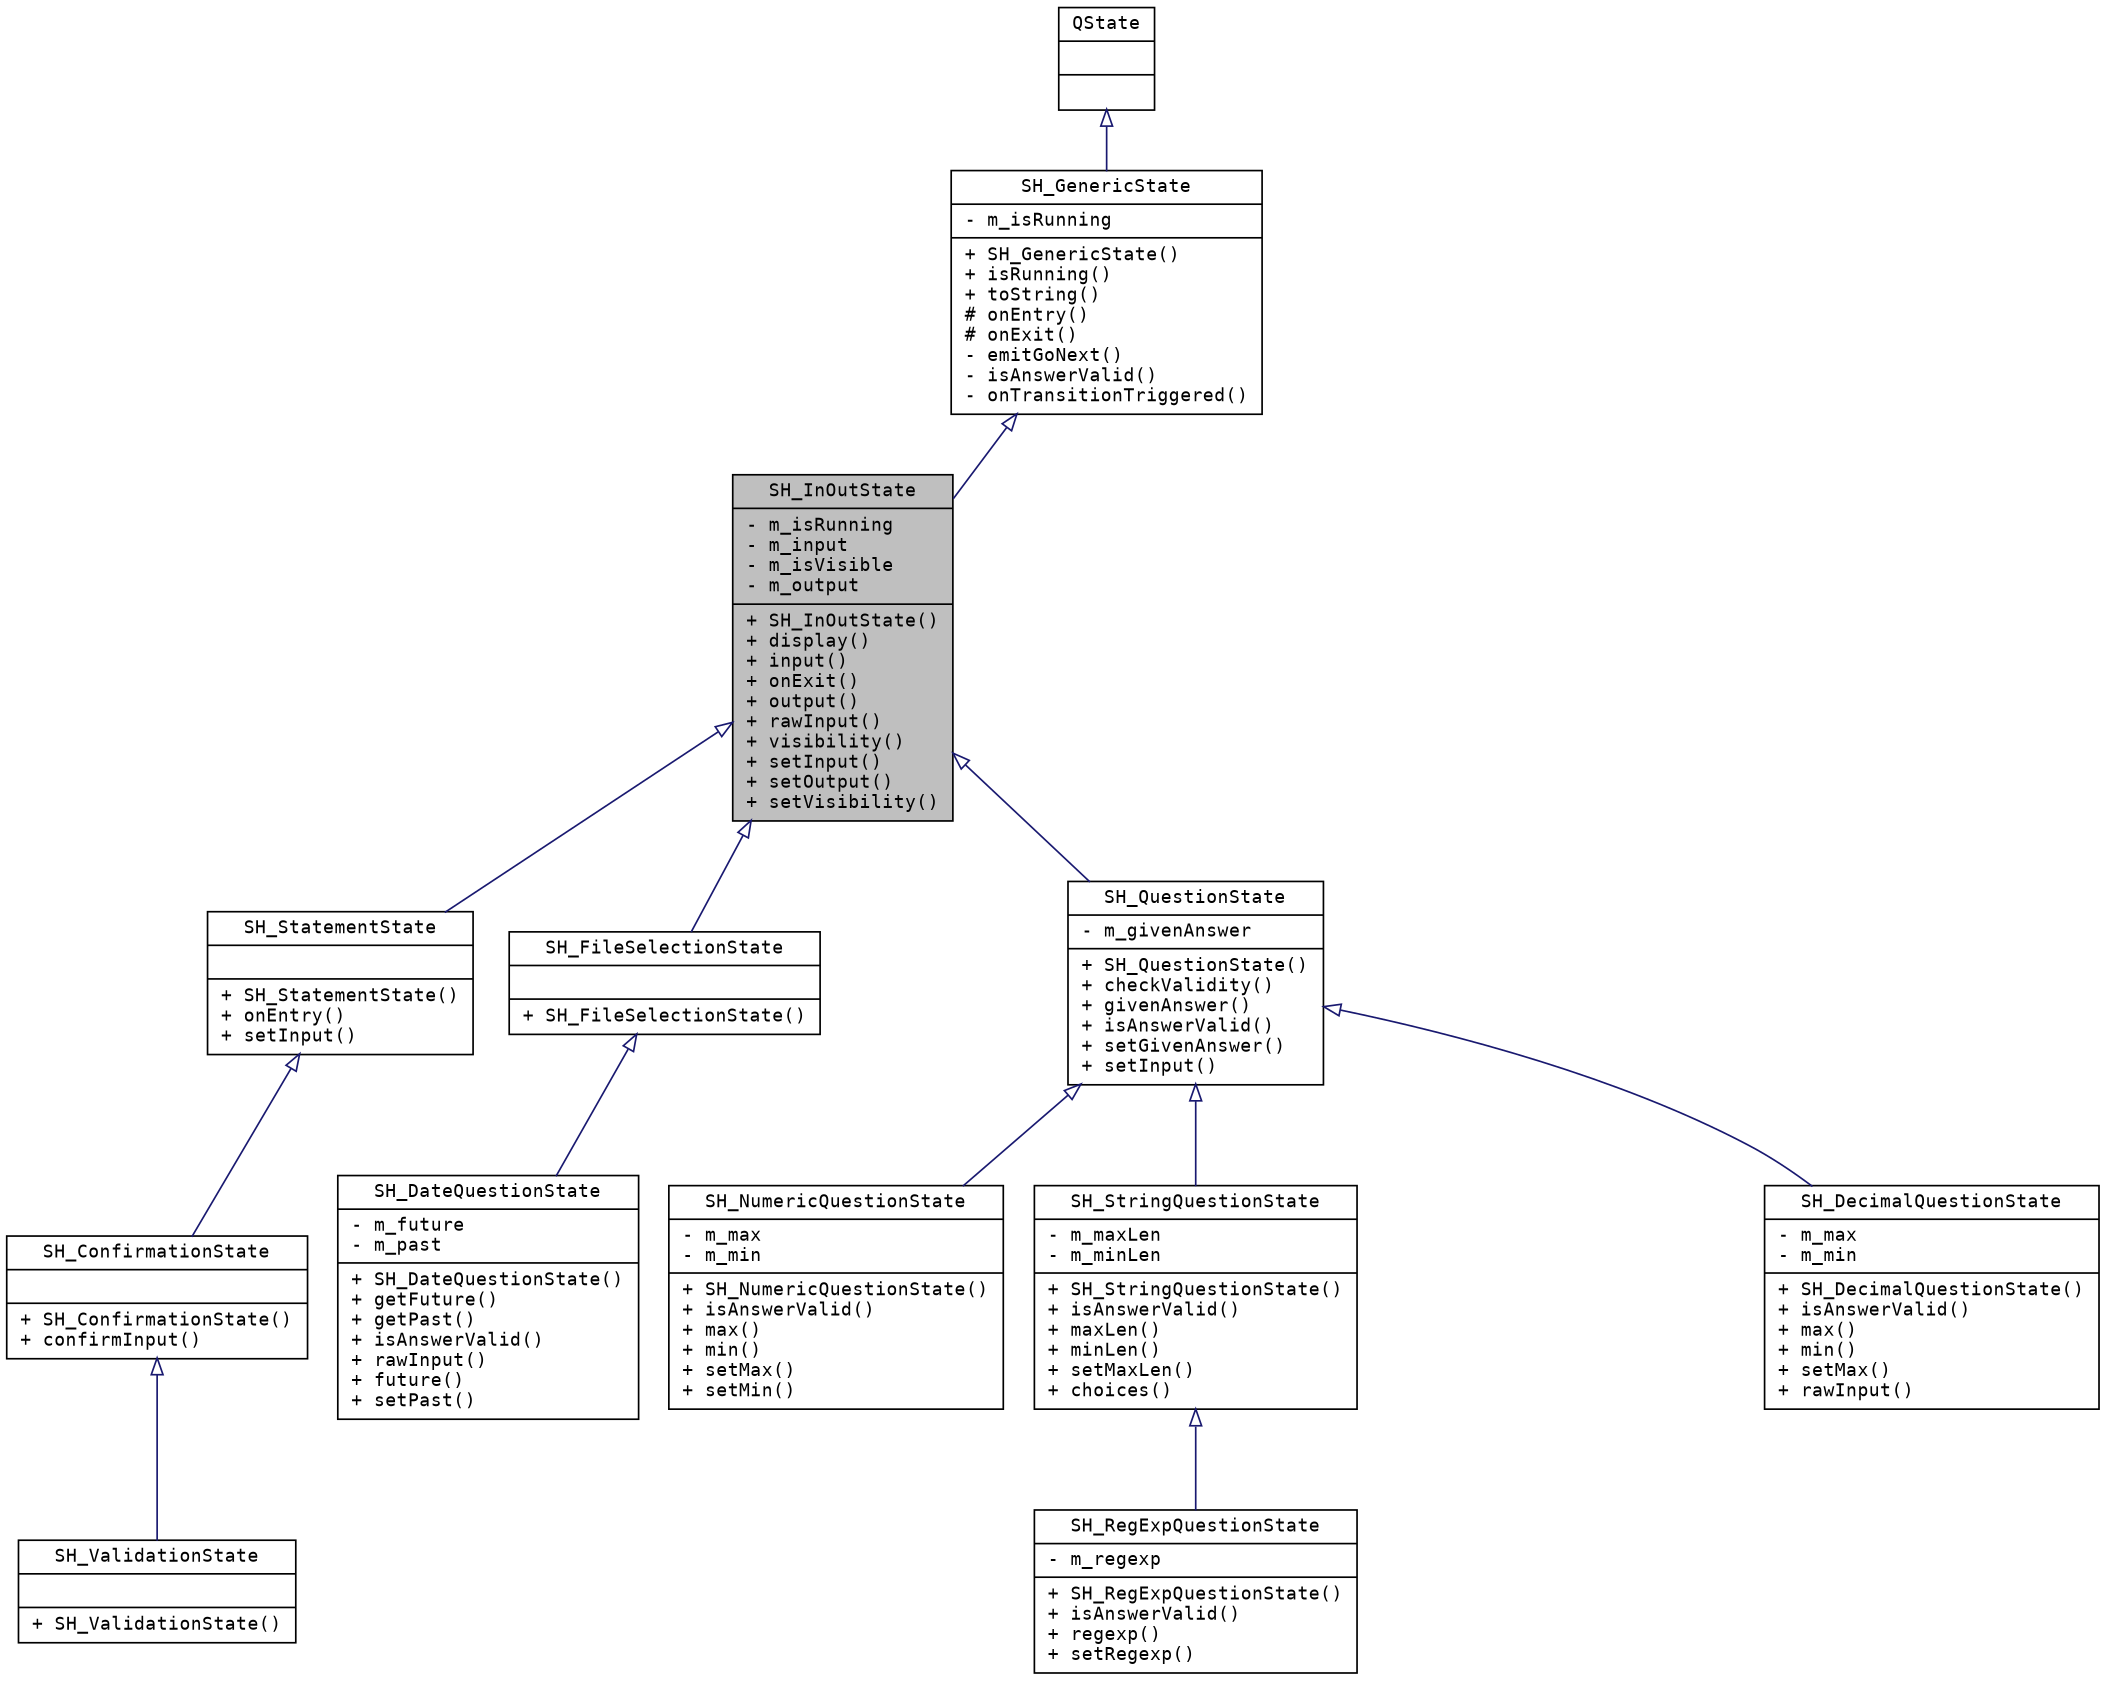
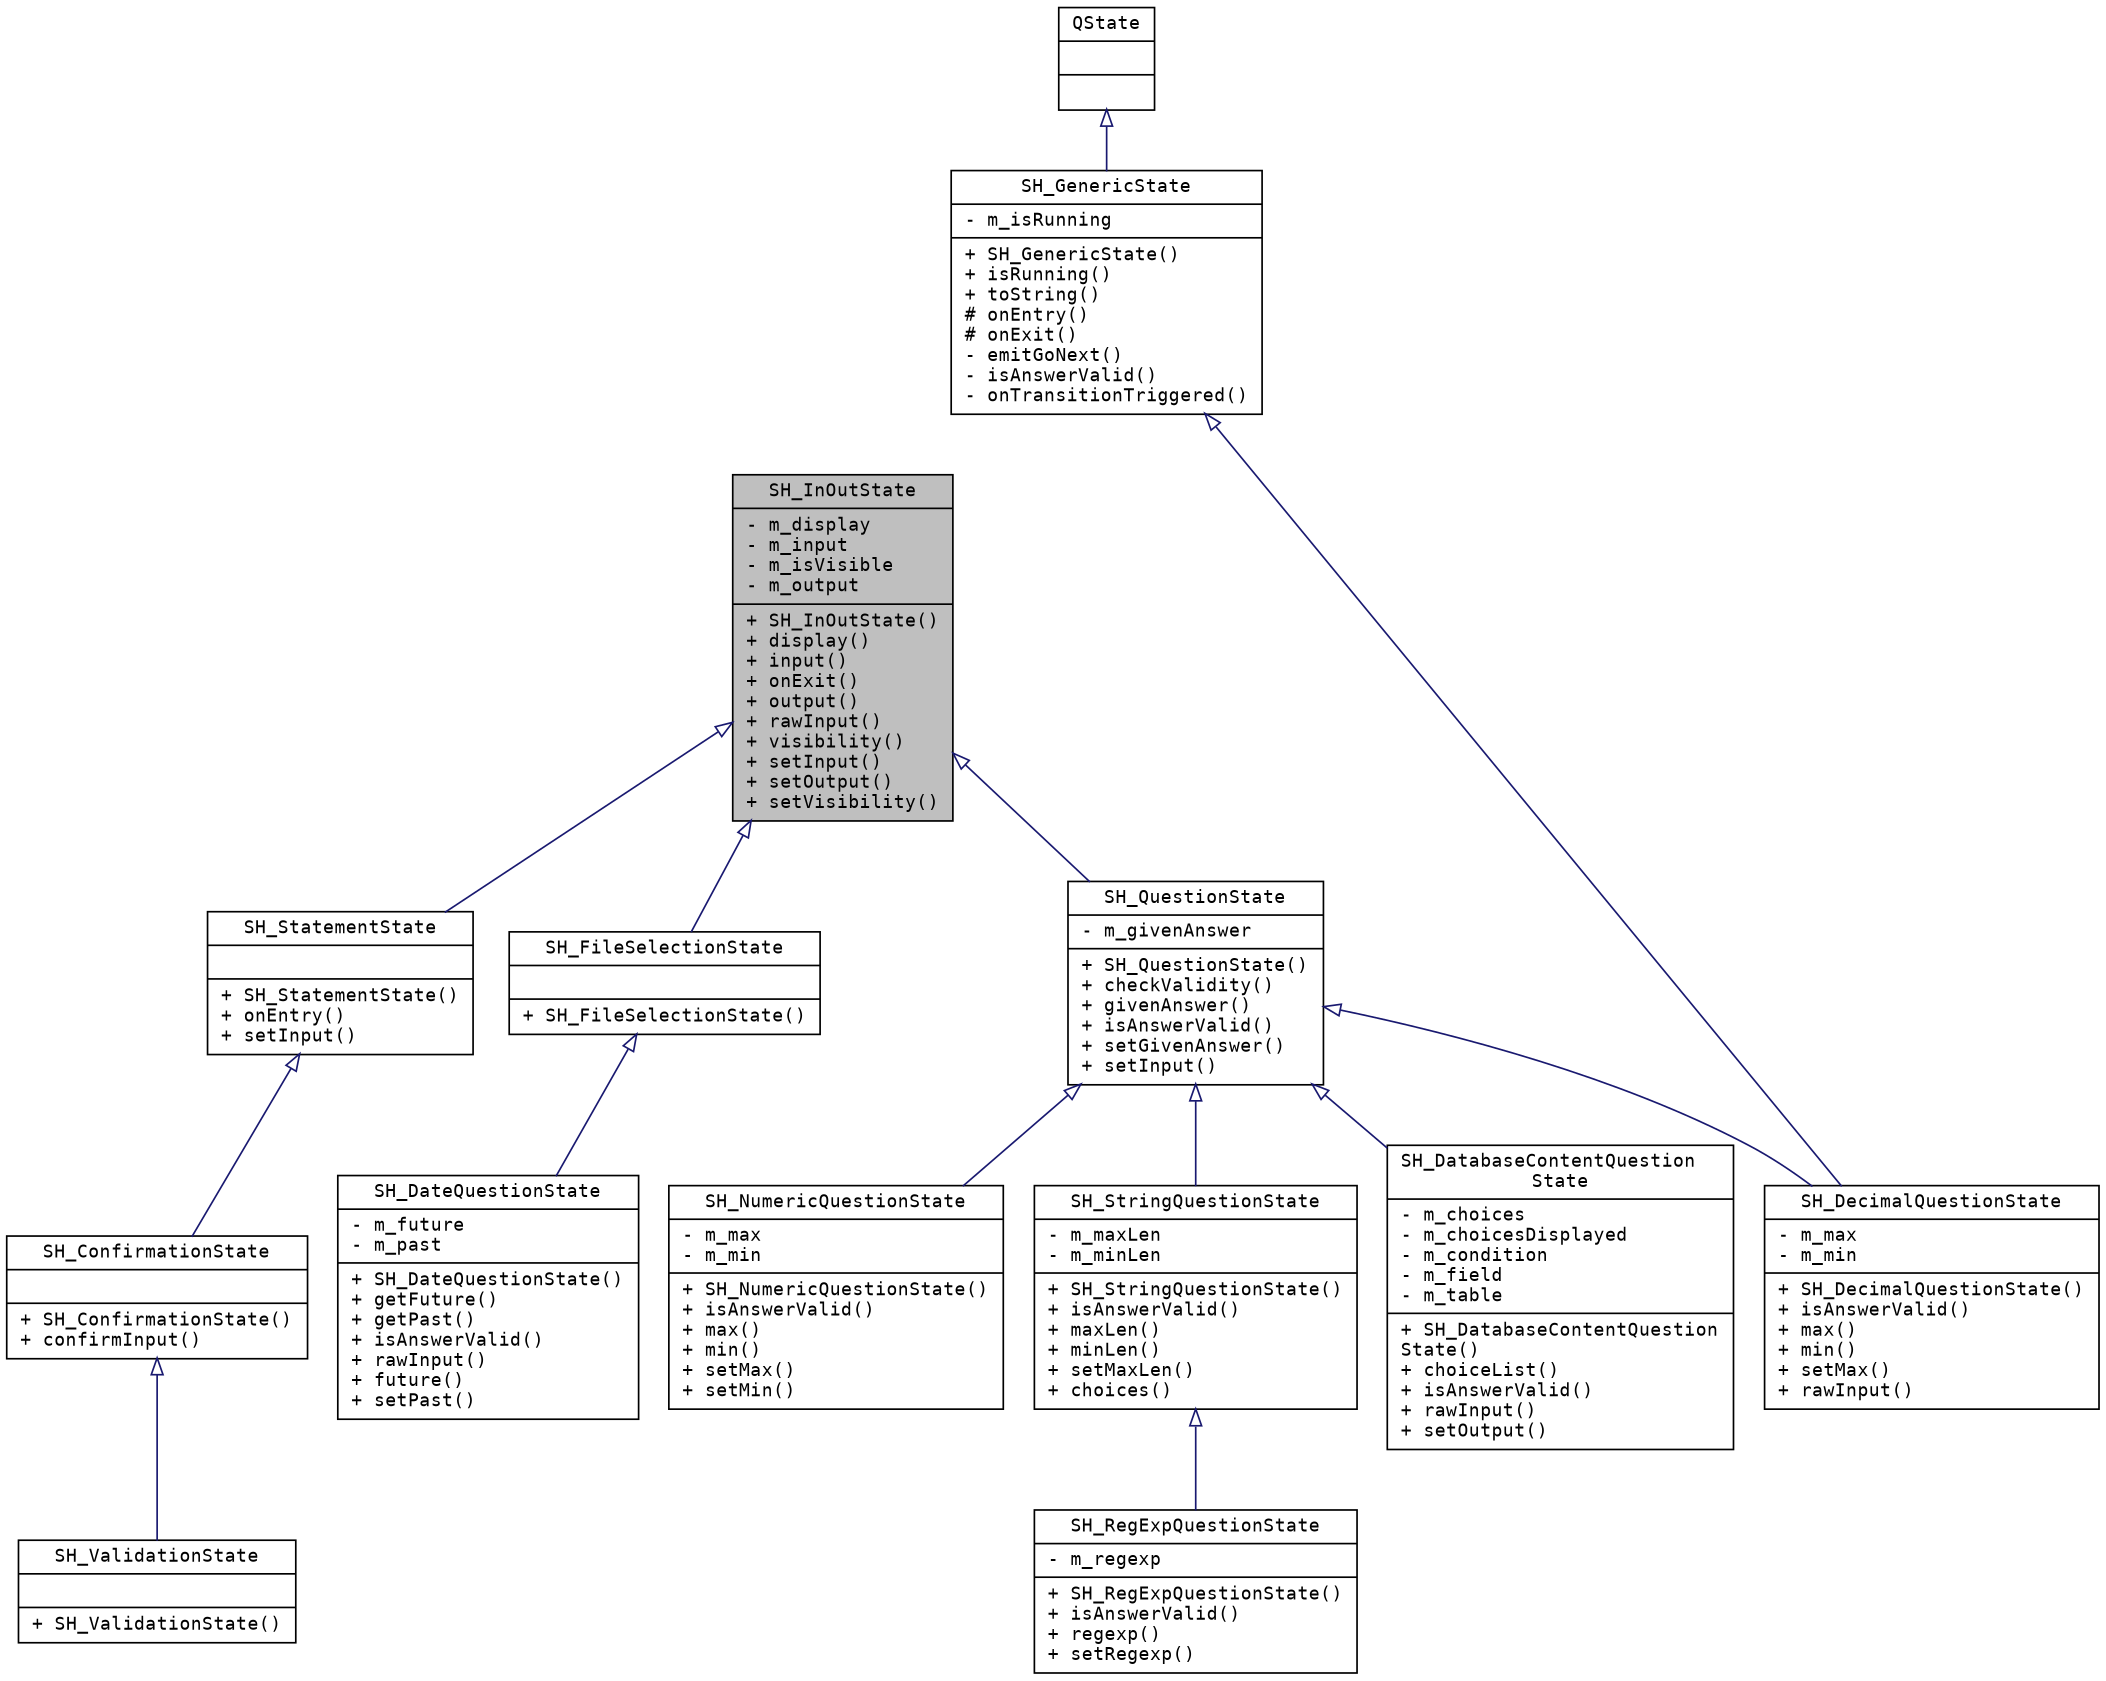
(980, 463) -> (1529, 807)
(820, 525) -> (809, 525)
none -> (1560, 1297)
